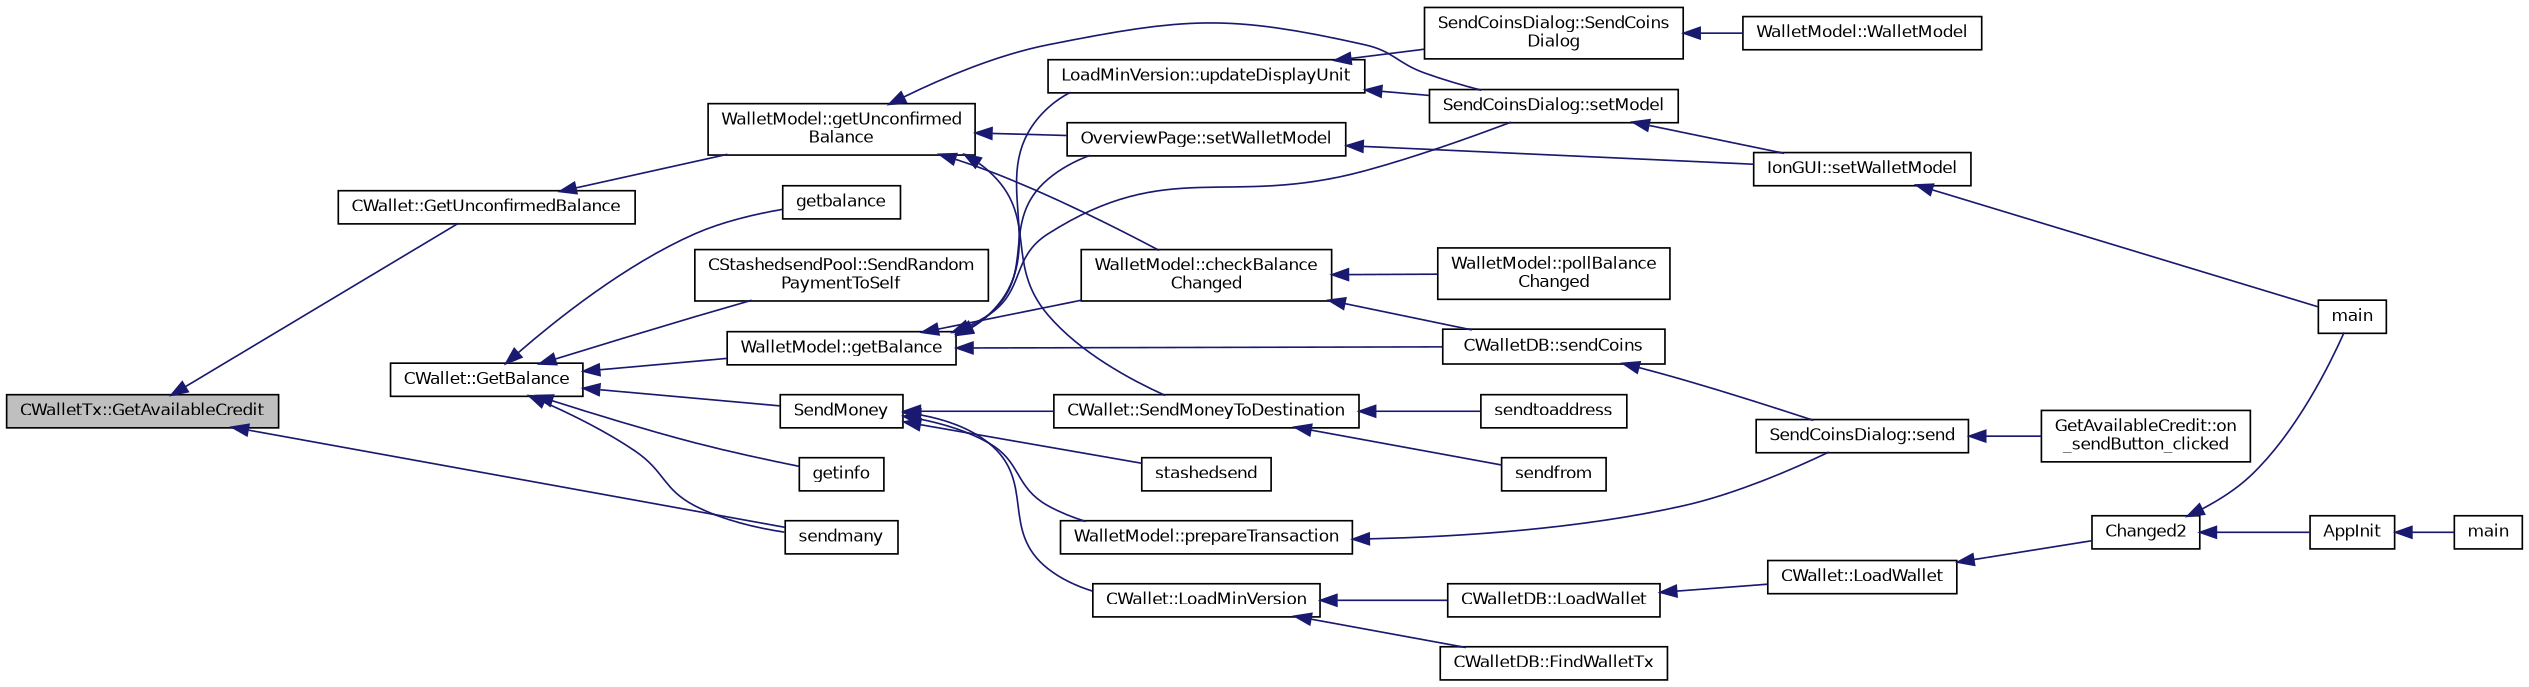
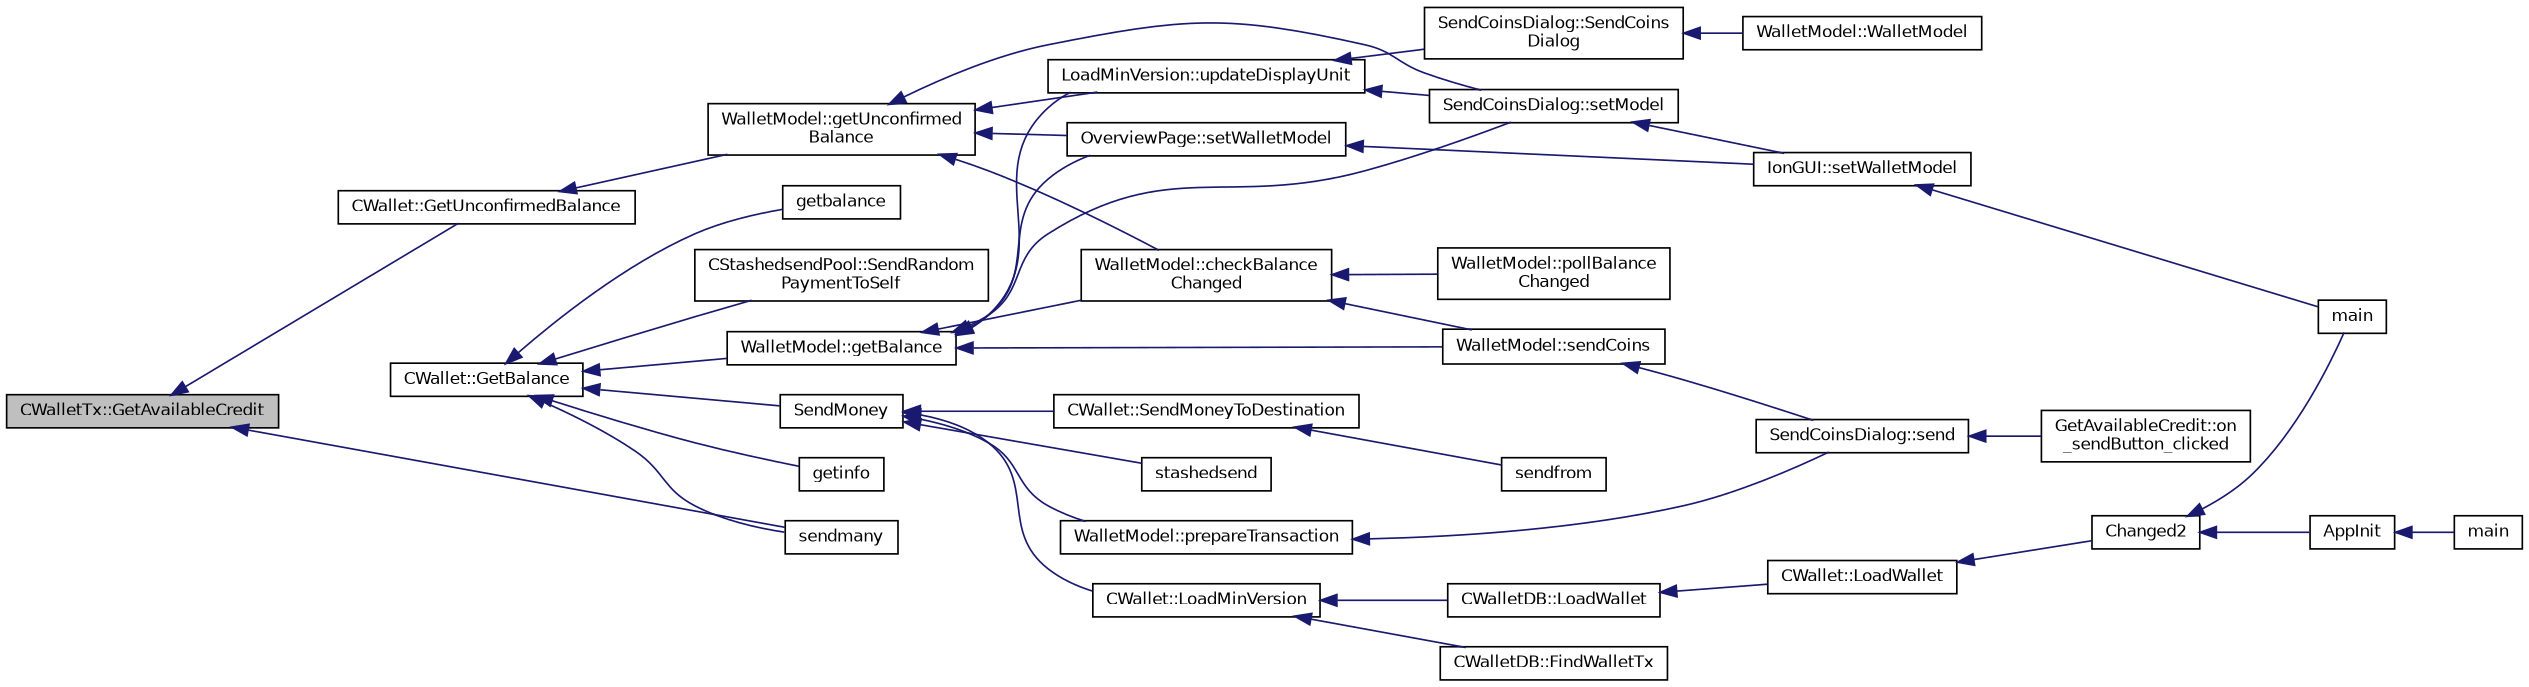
(1036, 297) -> (1039, 101)
(1554, 347) -> (1554, 347)
(1554, 411) -> none
